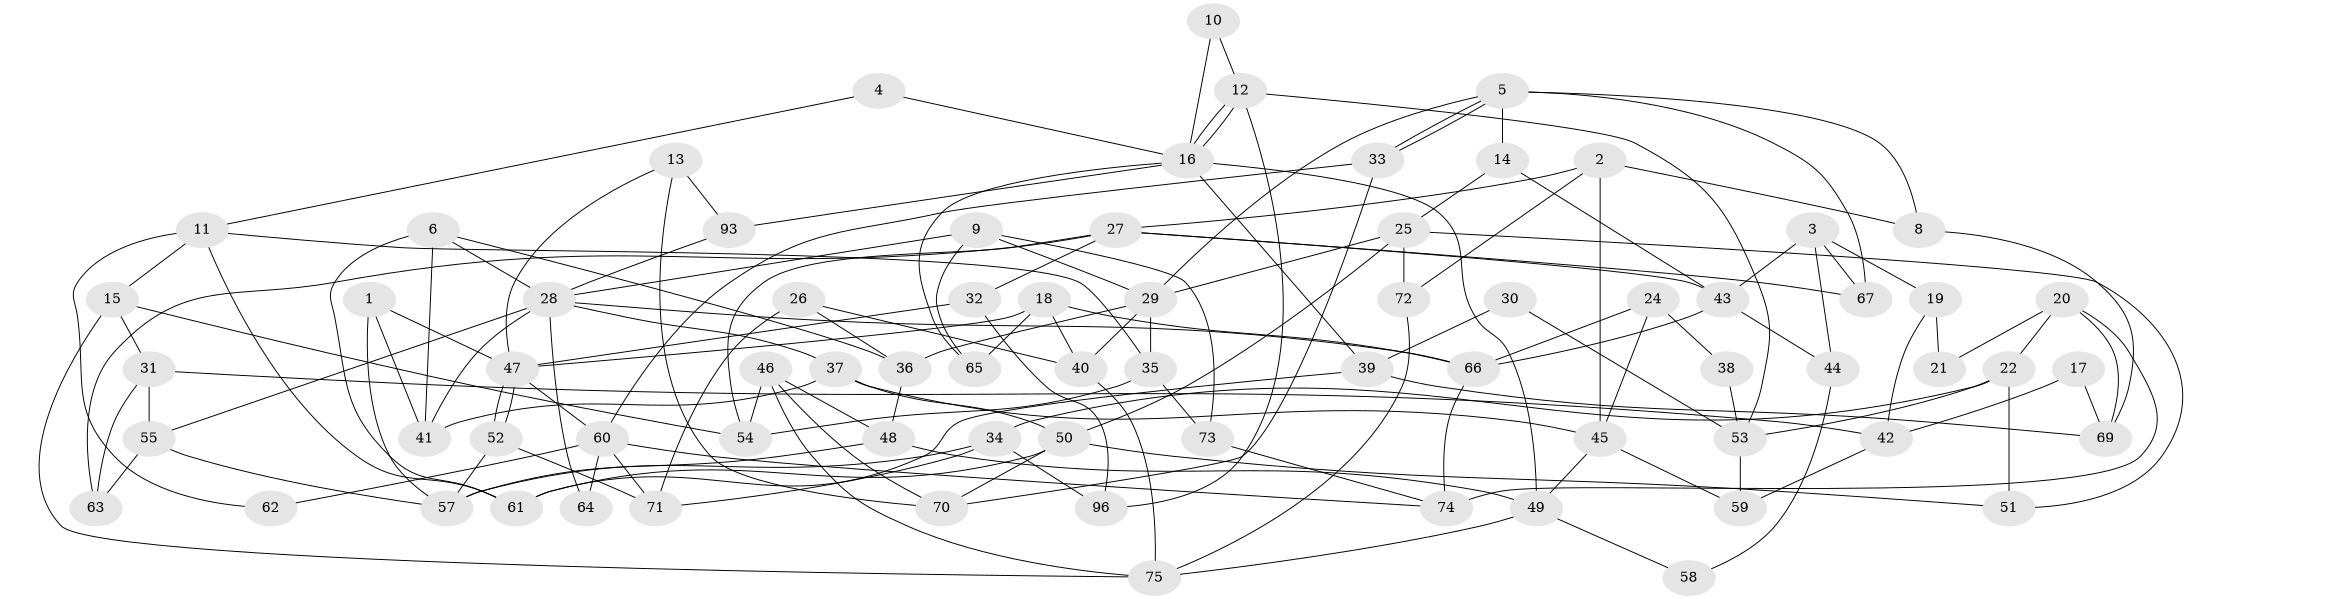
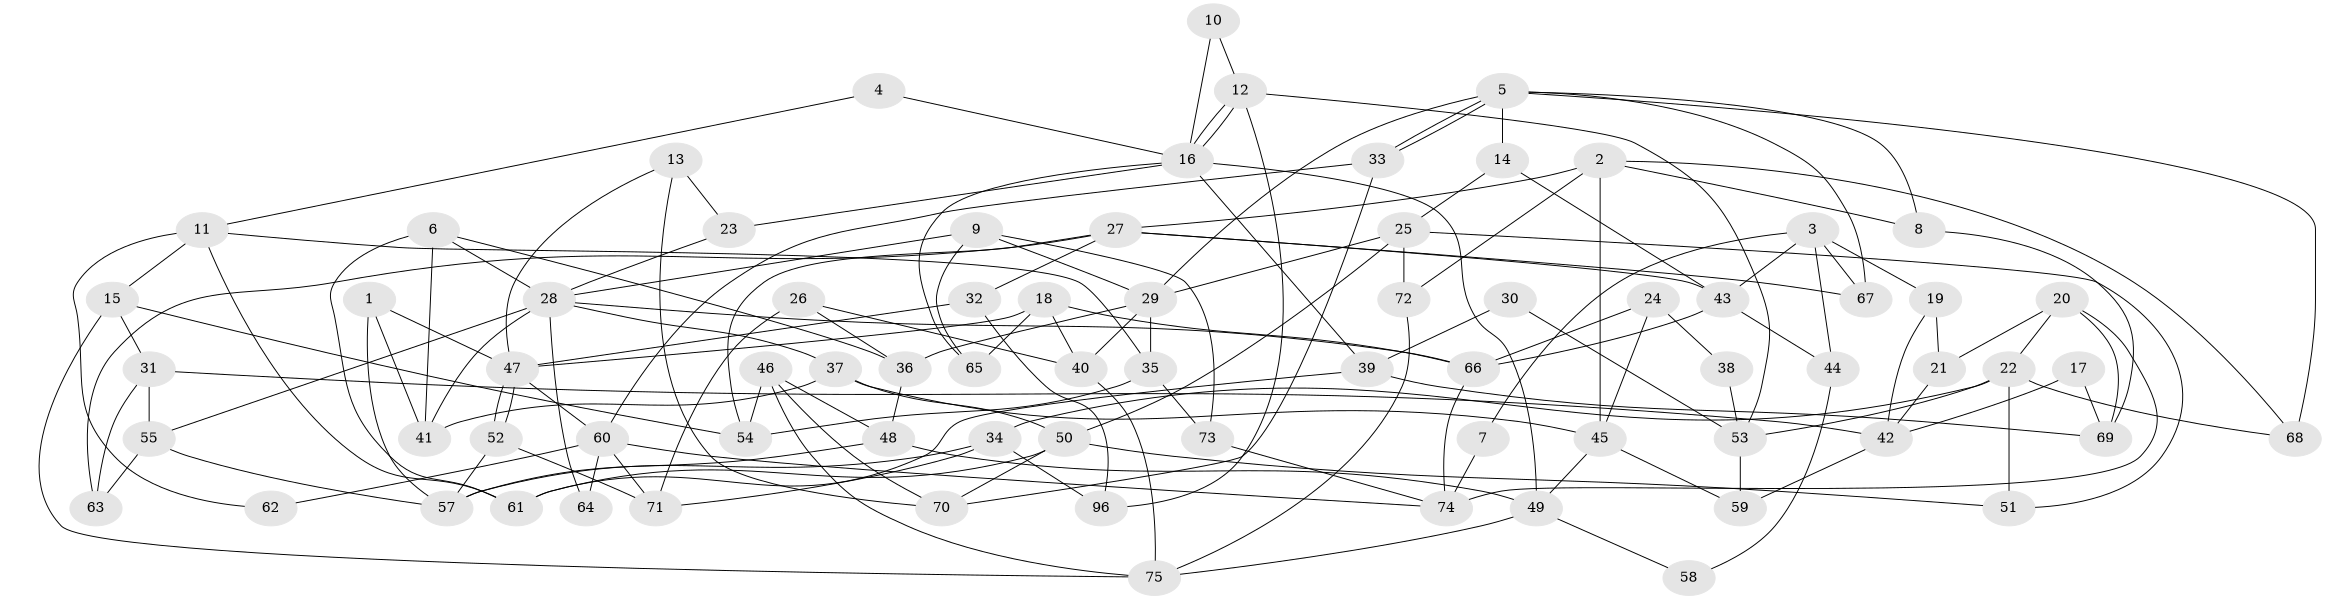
(729, 230) -> (729, 230)
none -> (1906, 413)
none -> (1483, 439)
none -> (2295, 439)
